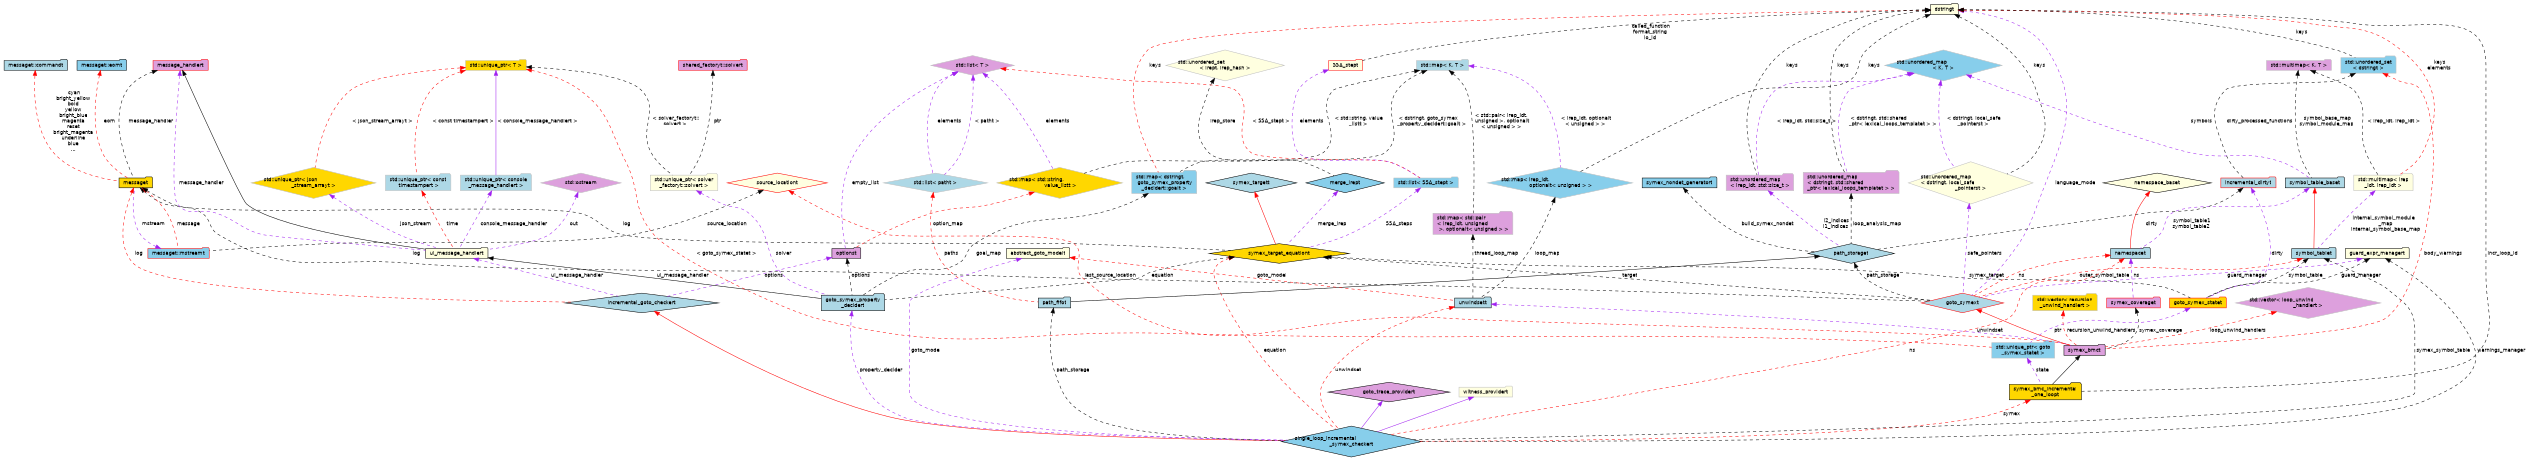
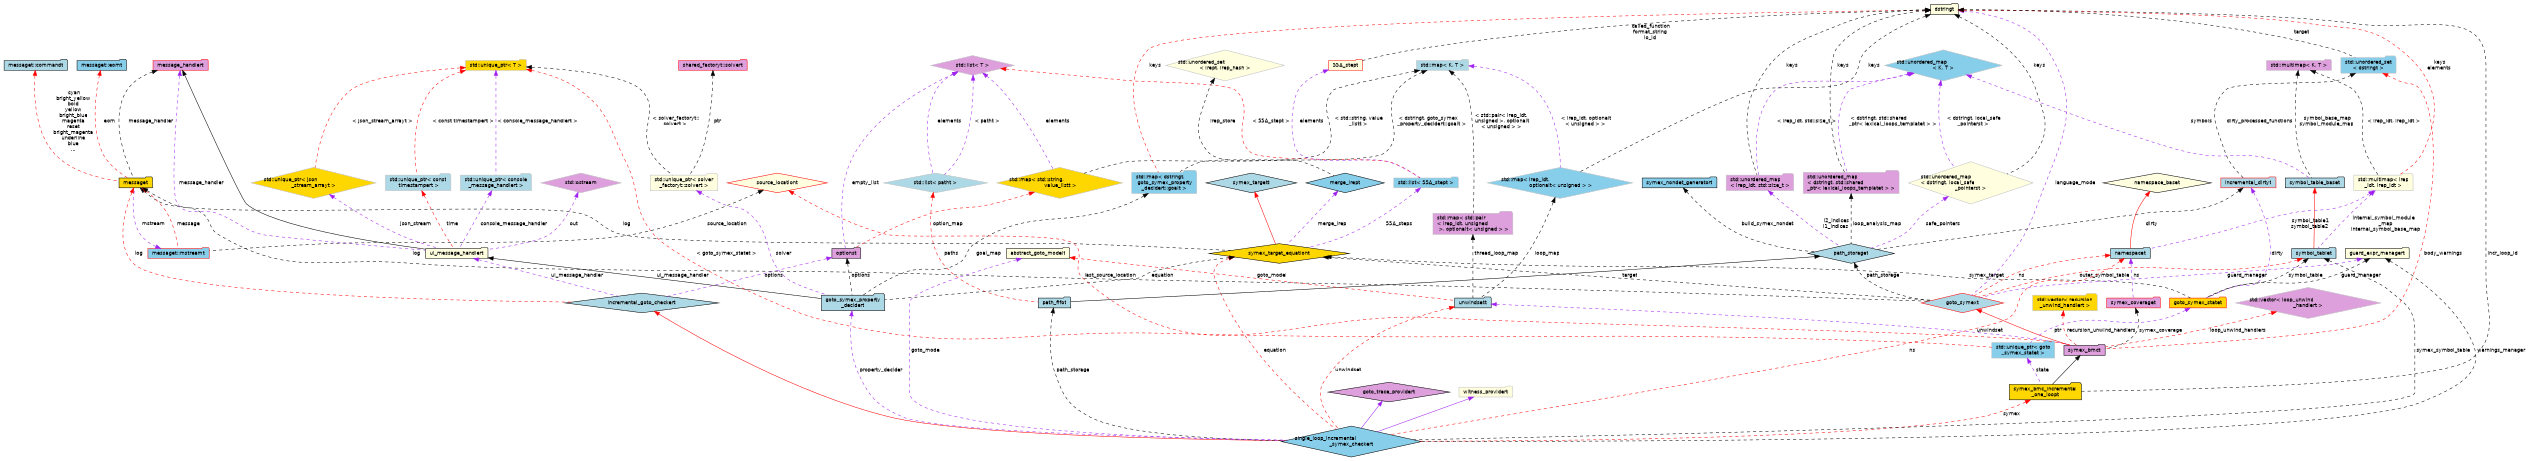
(2301, 32) -> (2301, 32)
(496, 125) -> (496, 125)
(2220, 207) -> (2260, 221)
(1966, 251) -> (1911, 228)
